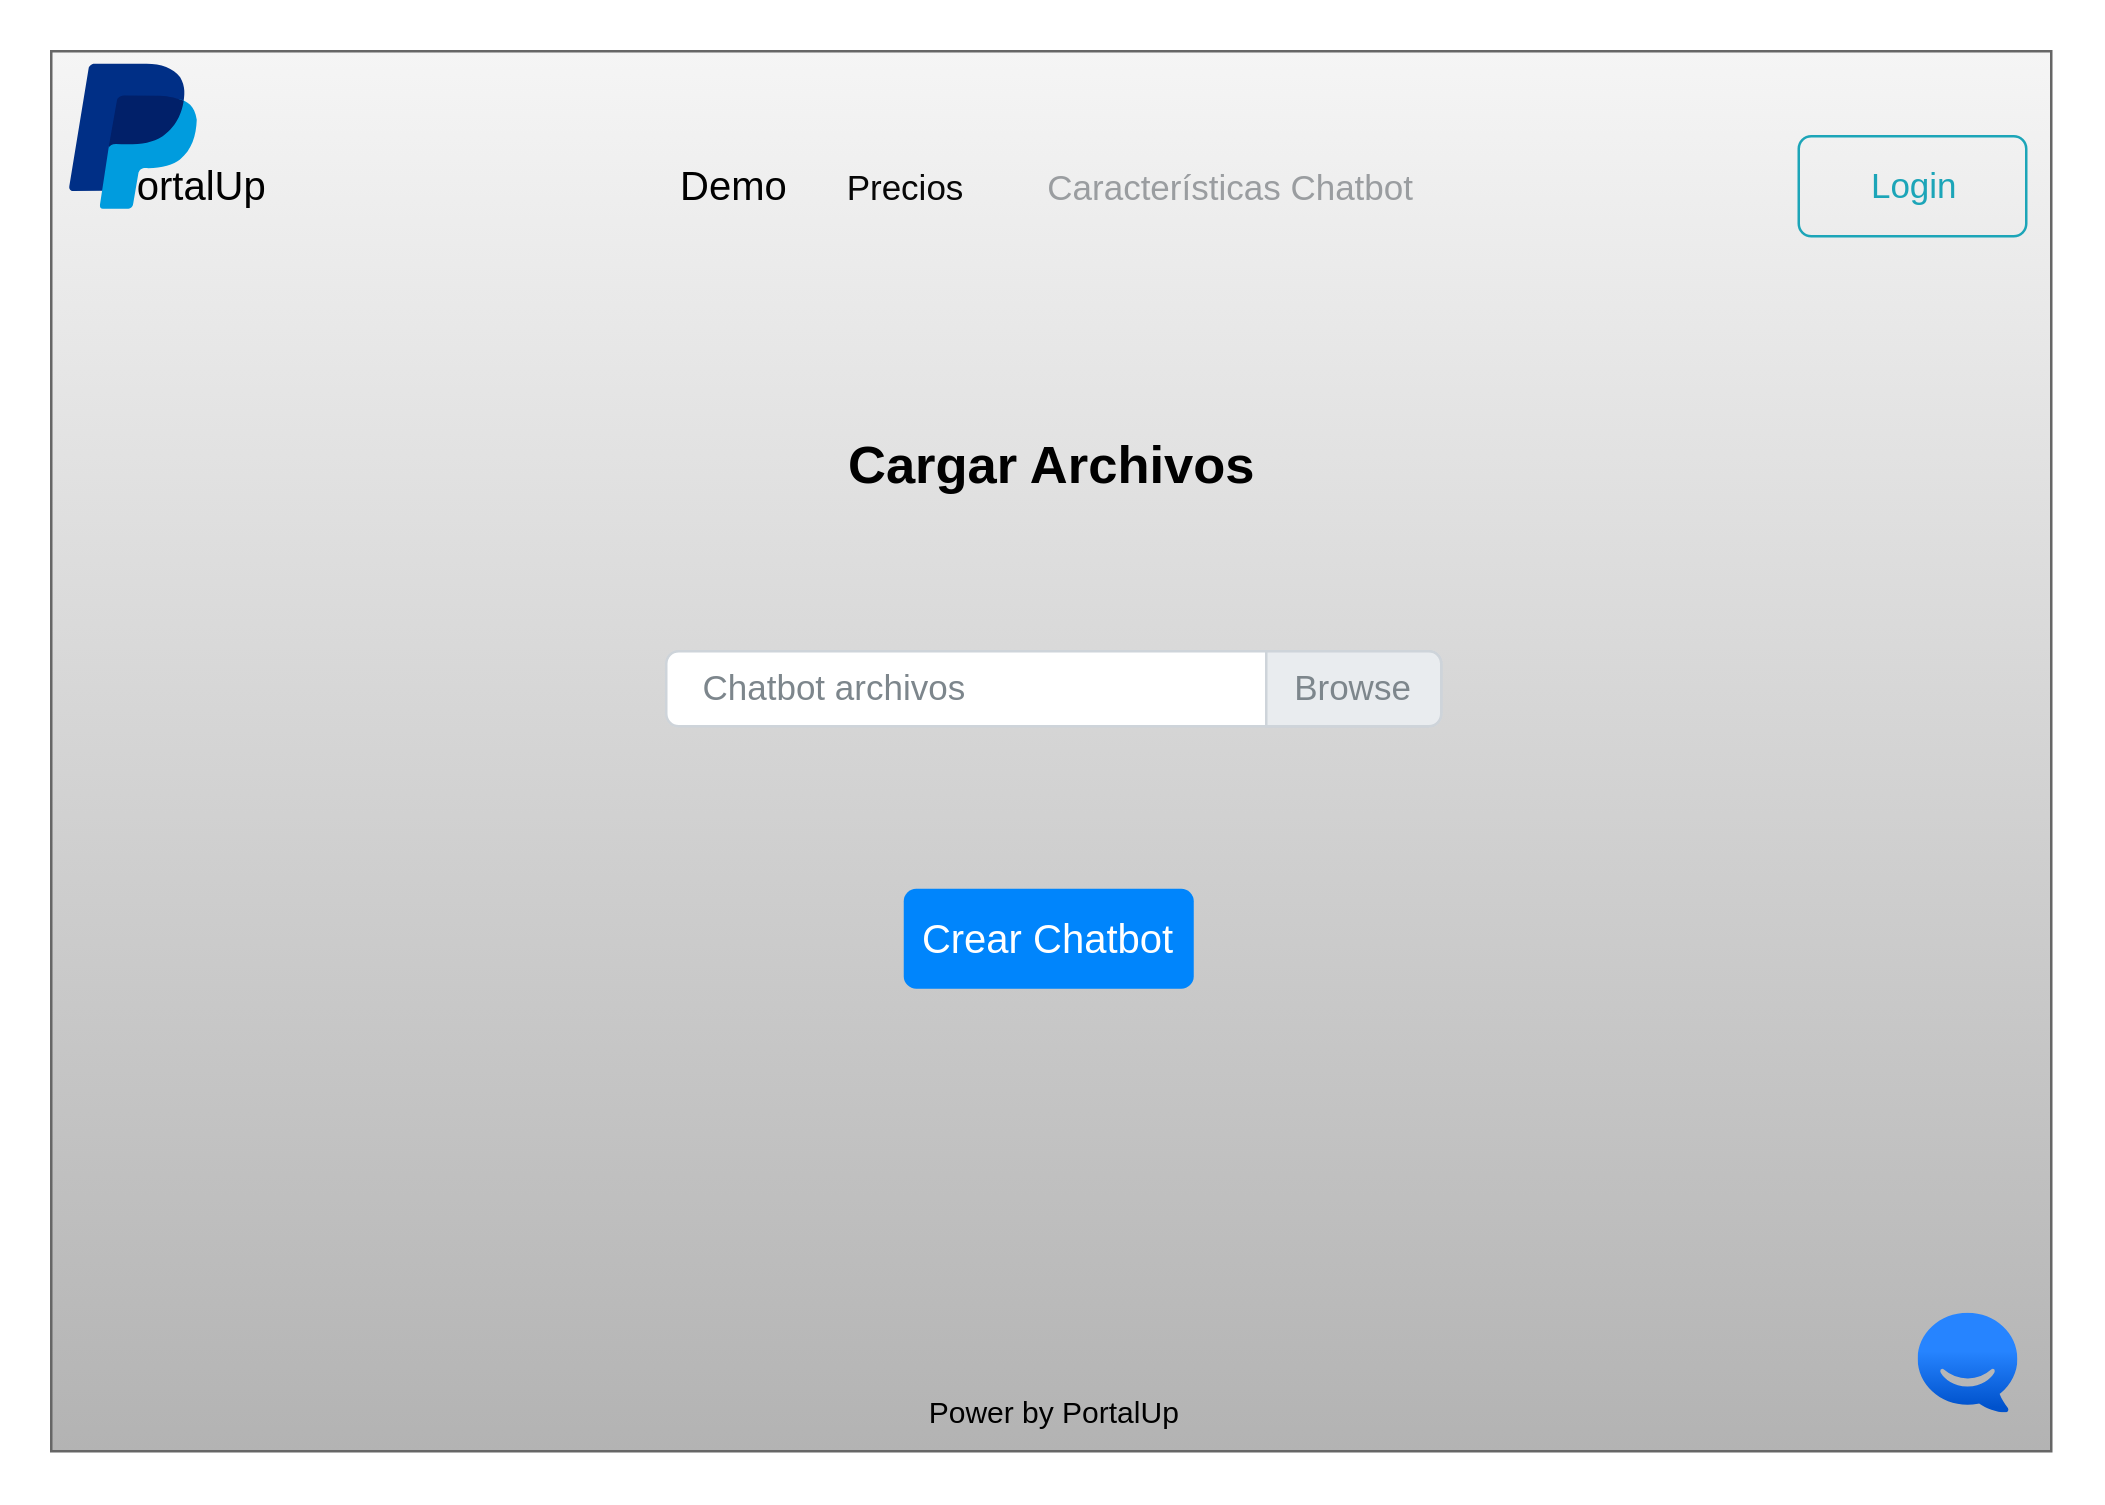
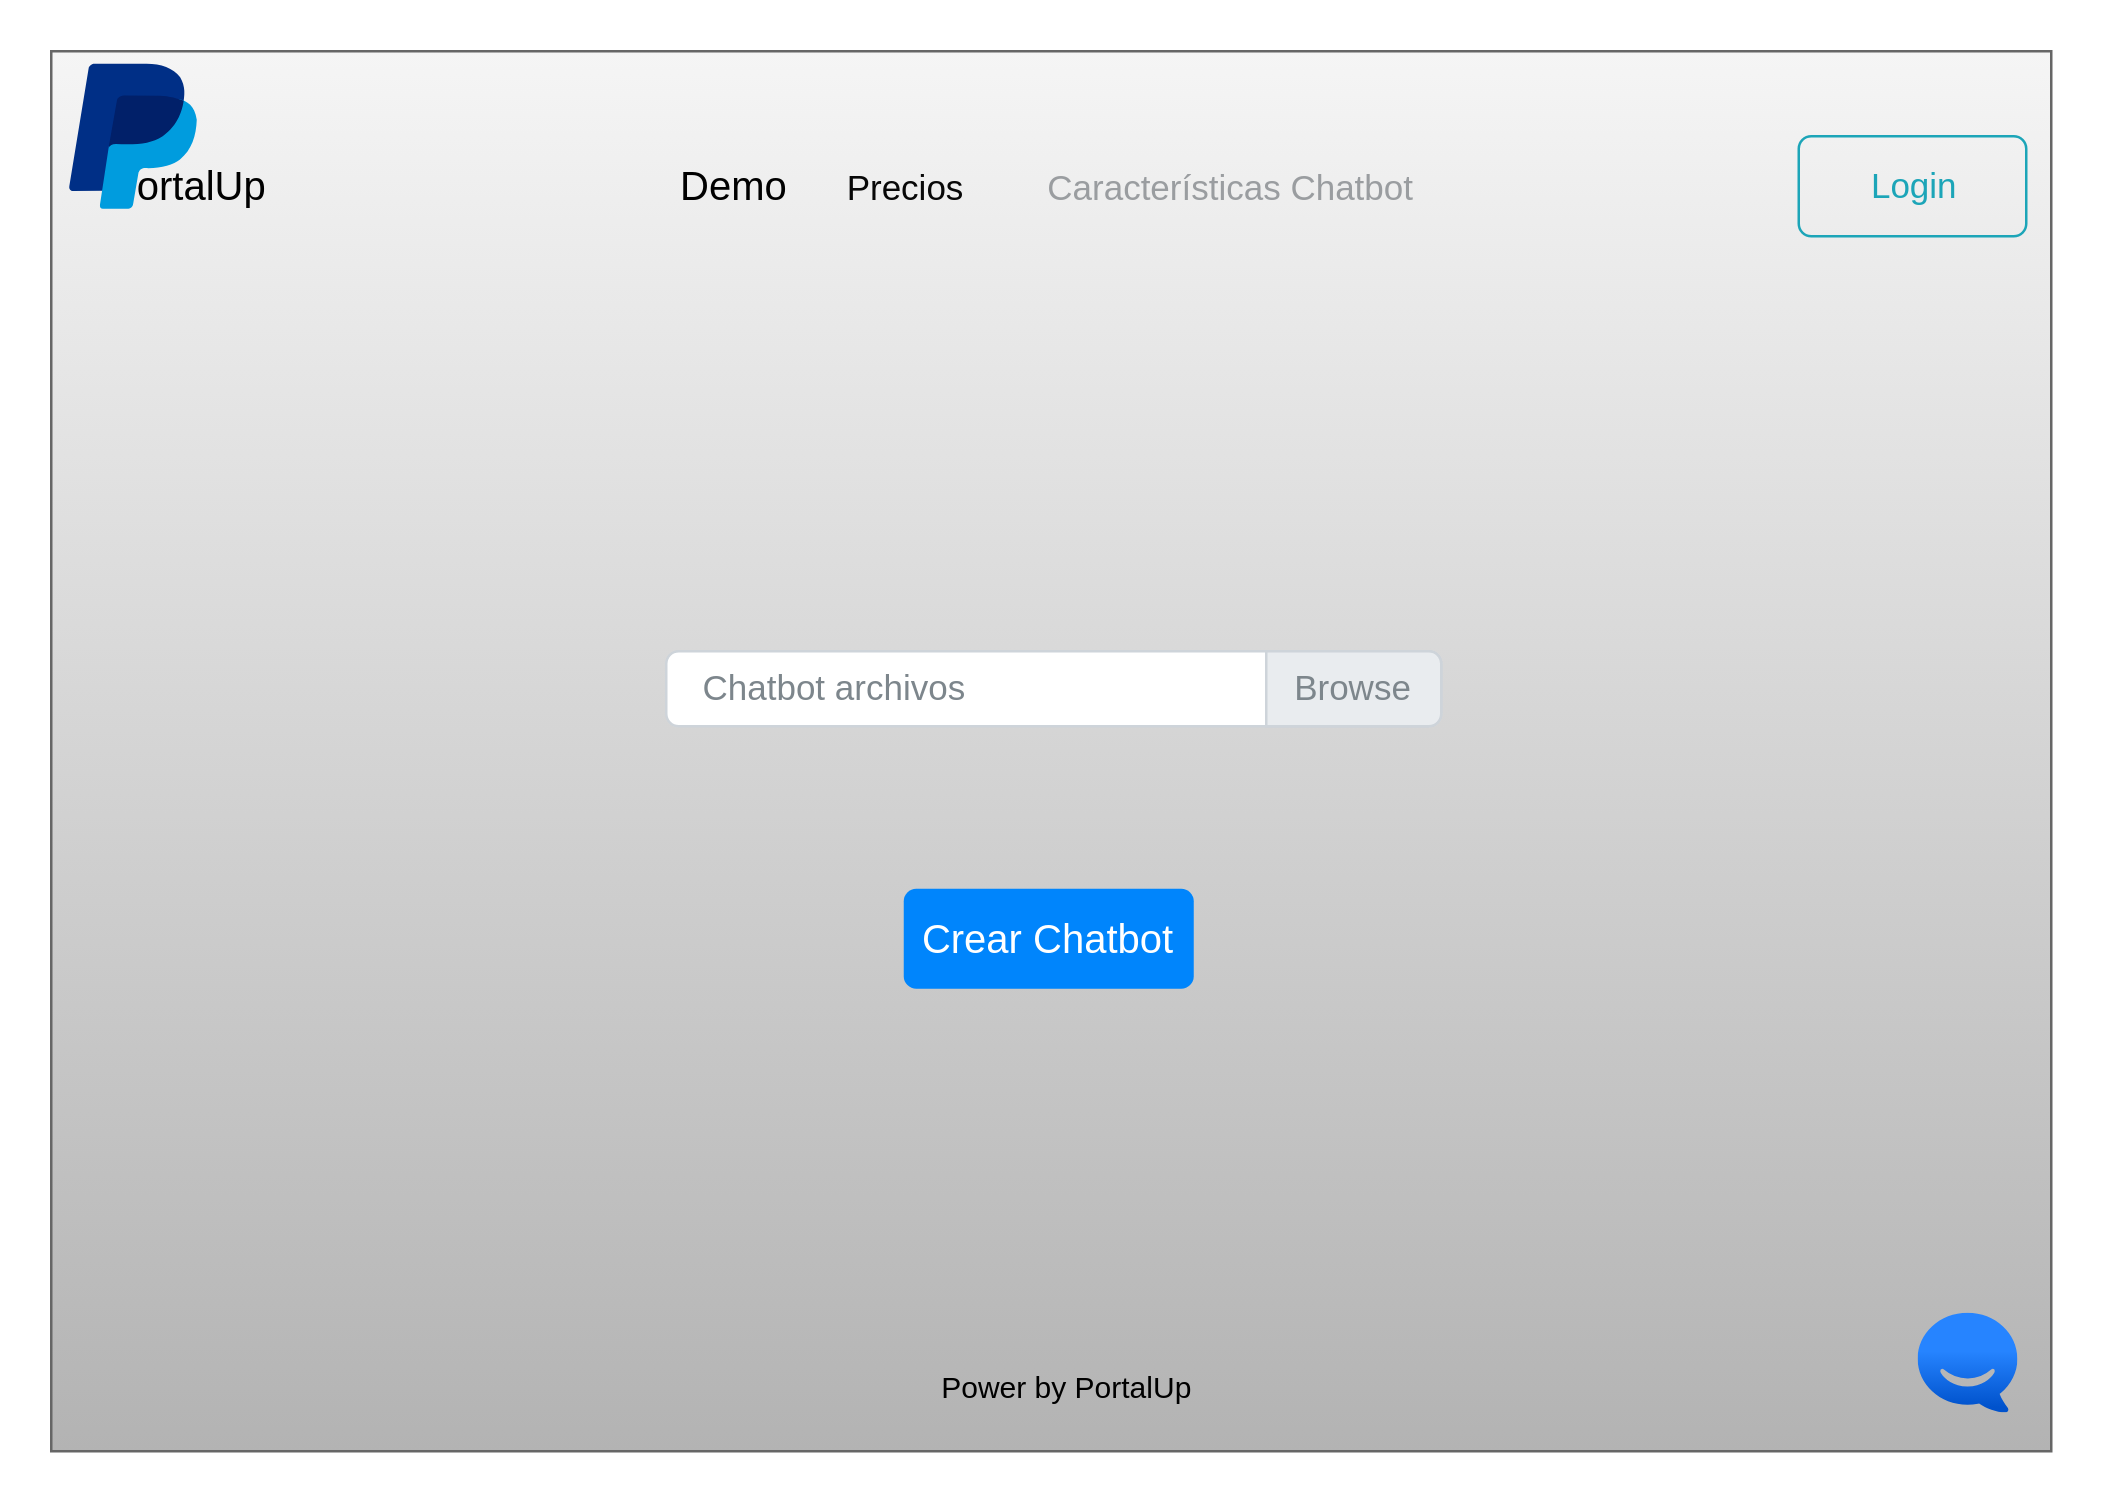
(1051, 464) -> none
(1054, 1414) -> (1066, 1389)
